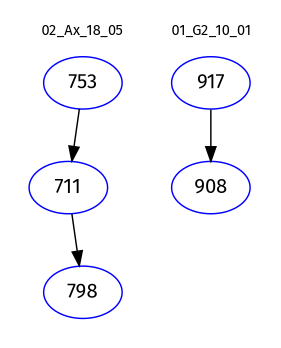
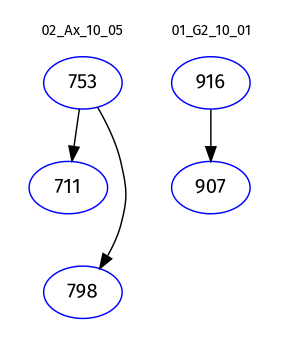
(83, 31) -> (83, 31)
(211, 83) -> (211, 83)
(211, 188) -> (211, 188)
(75, 232) -> (125, 181)
